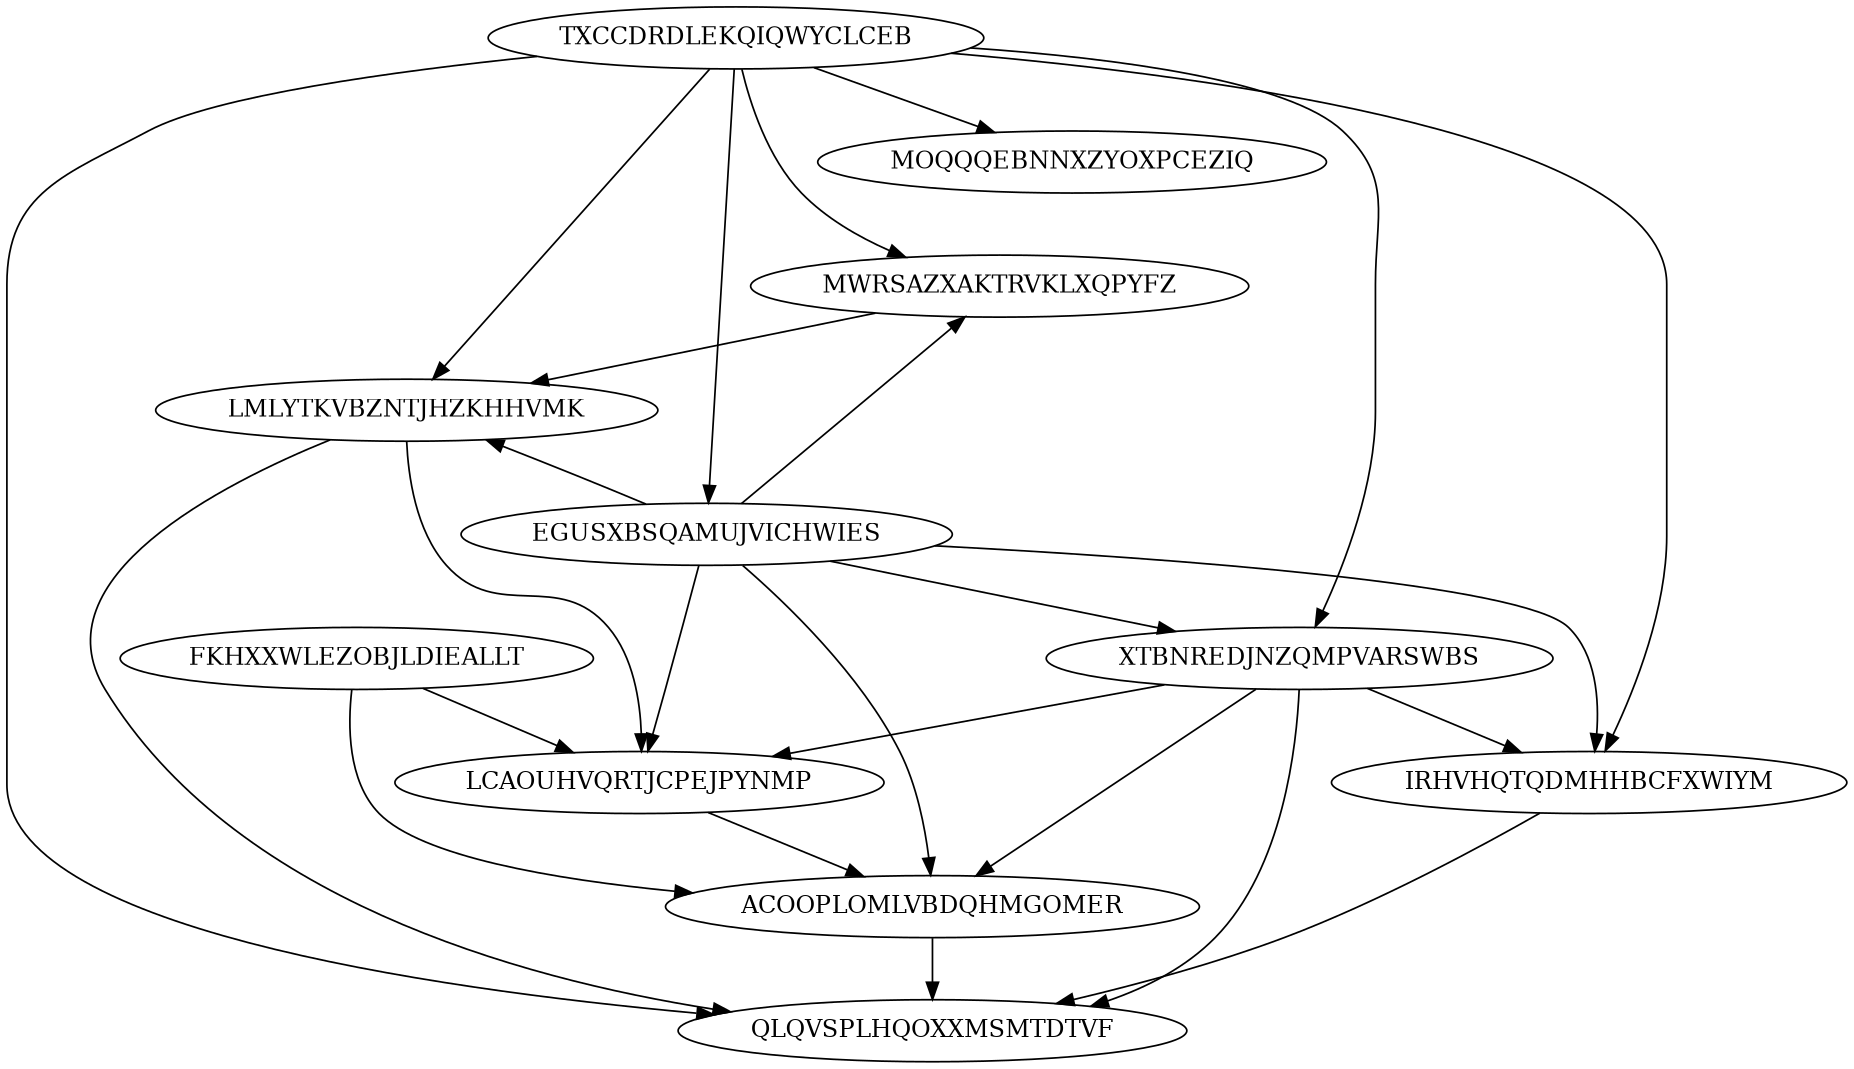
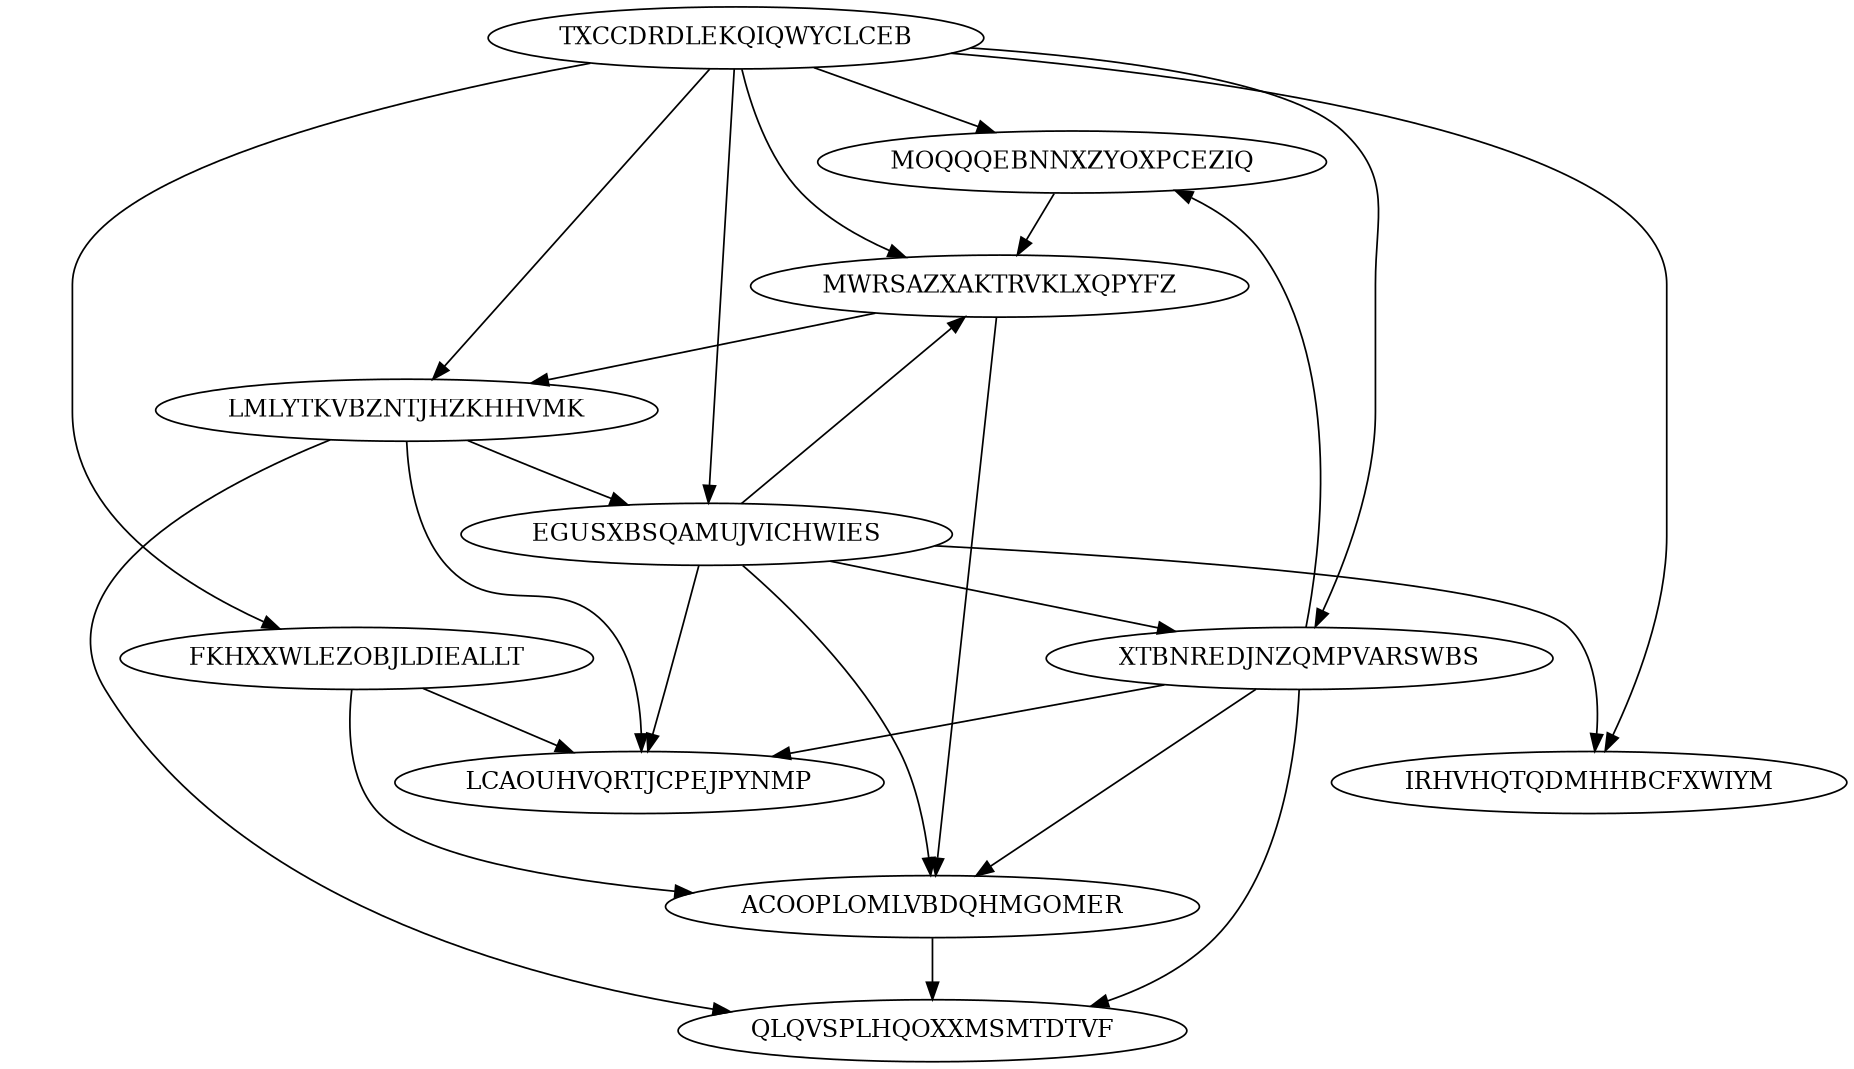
none -> (1040, 217)
(574, 475) -> (539, 470)
(7, 603) -> (114, 220)
(1436, 717) -> (1313, 390)
(778, 841) -> (969, 574)
(1314, 926) -> none
